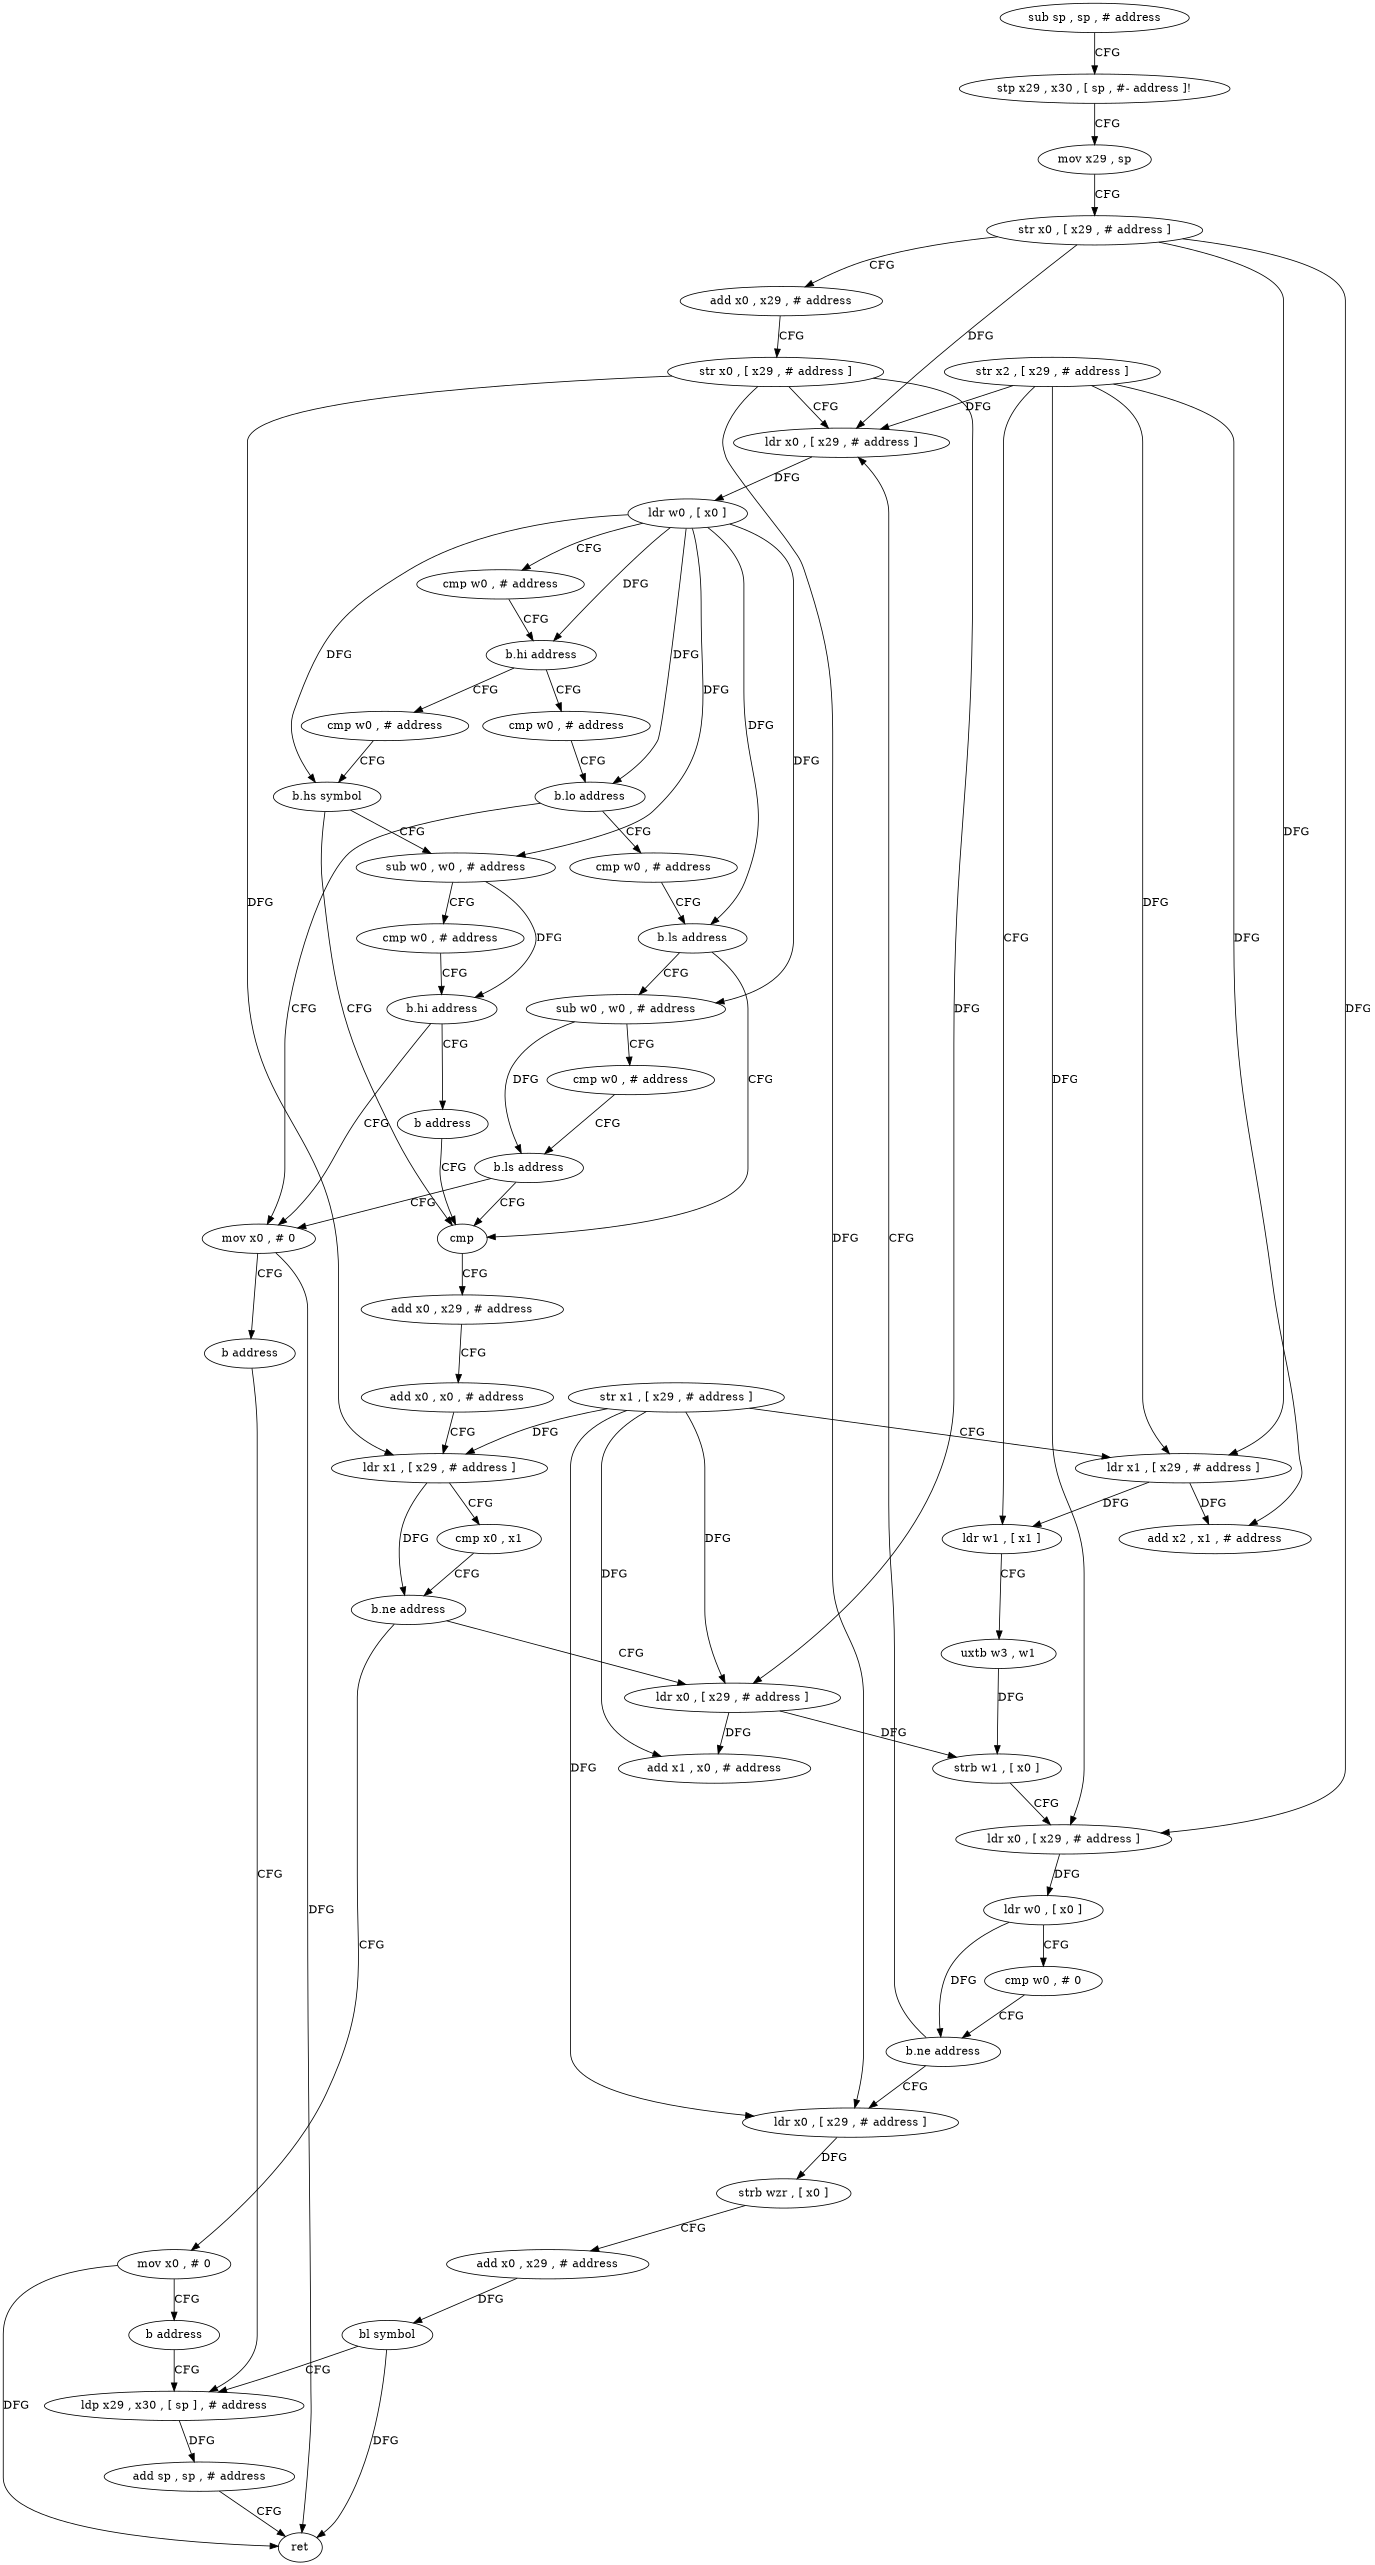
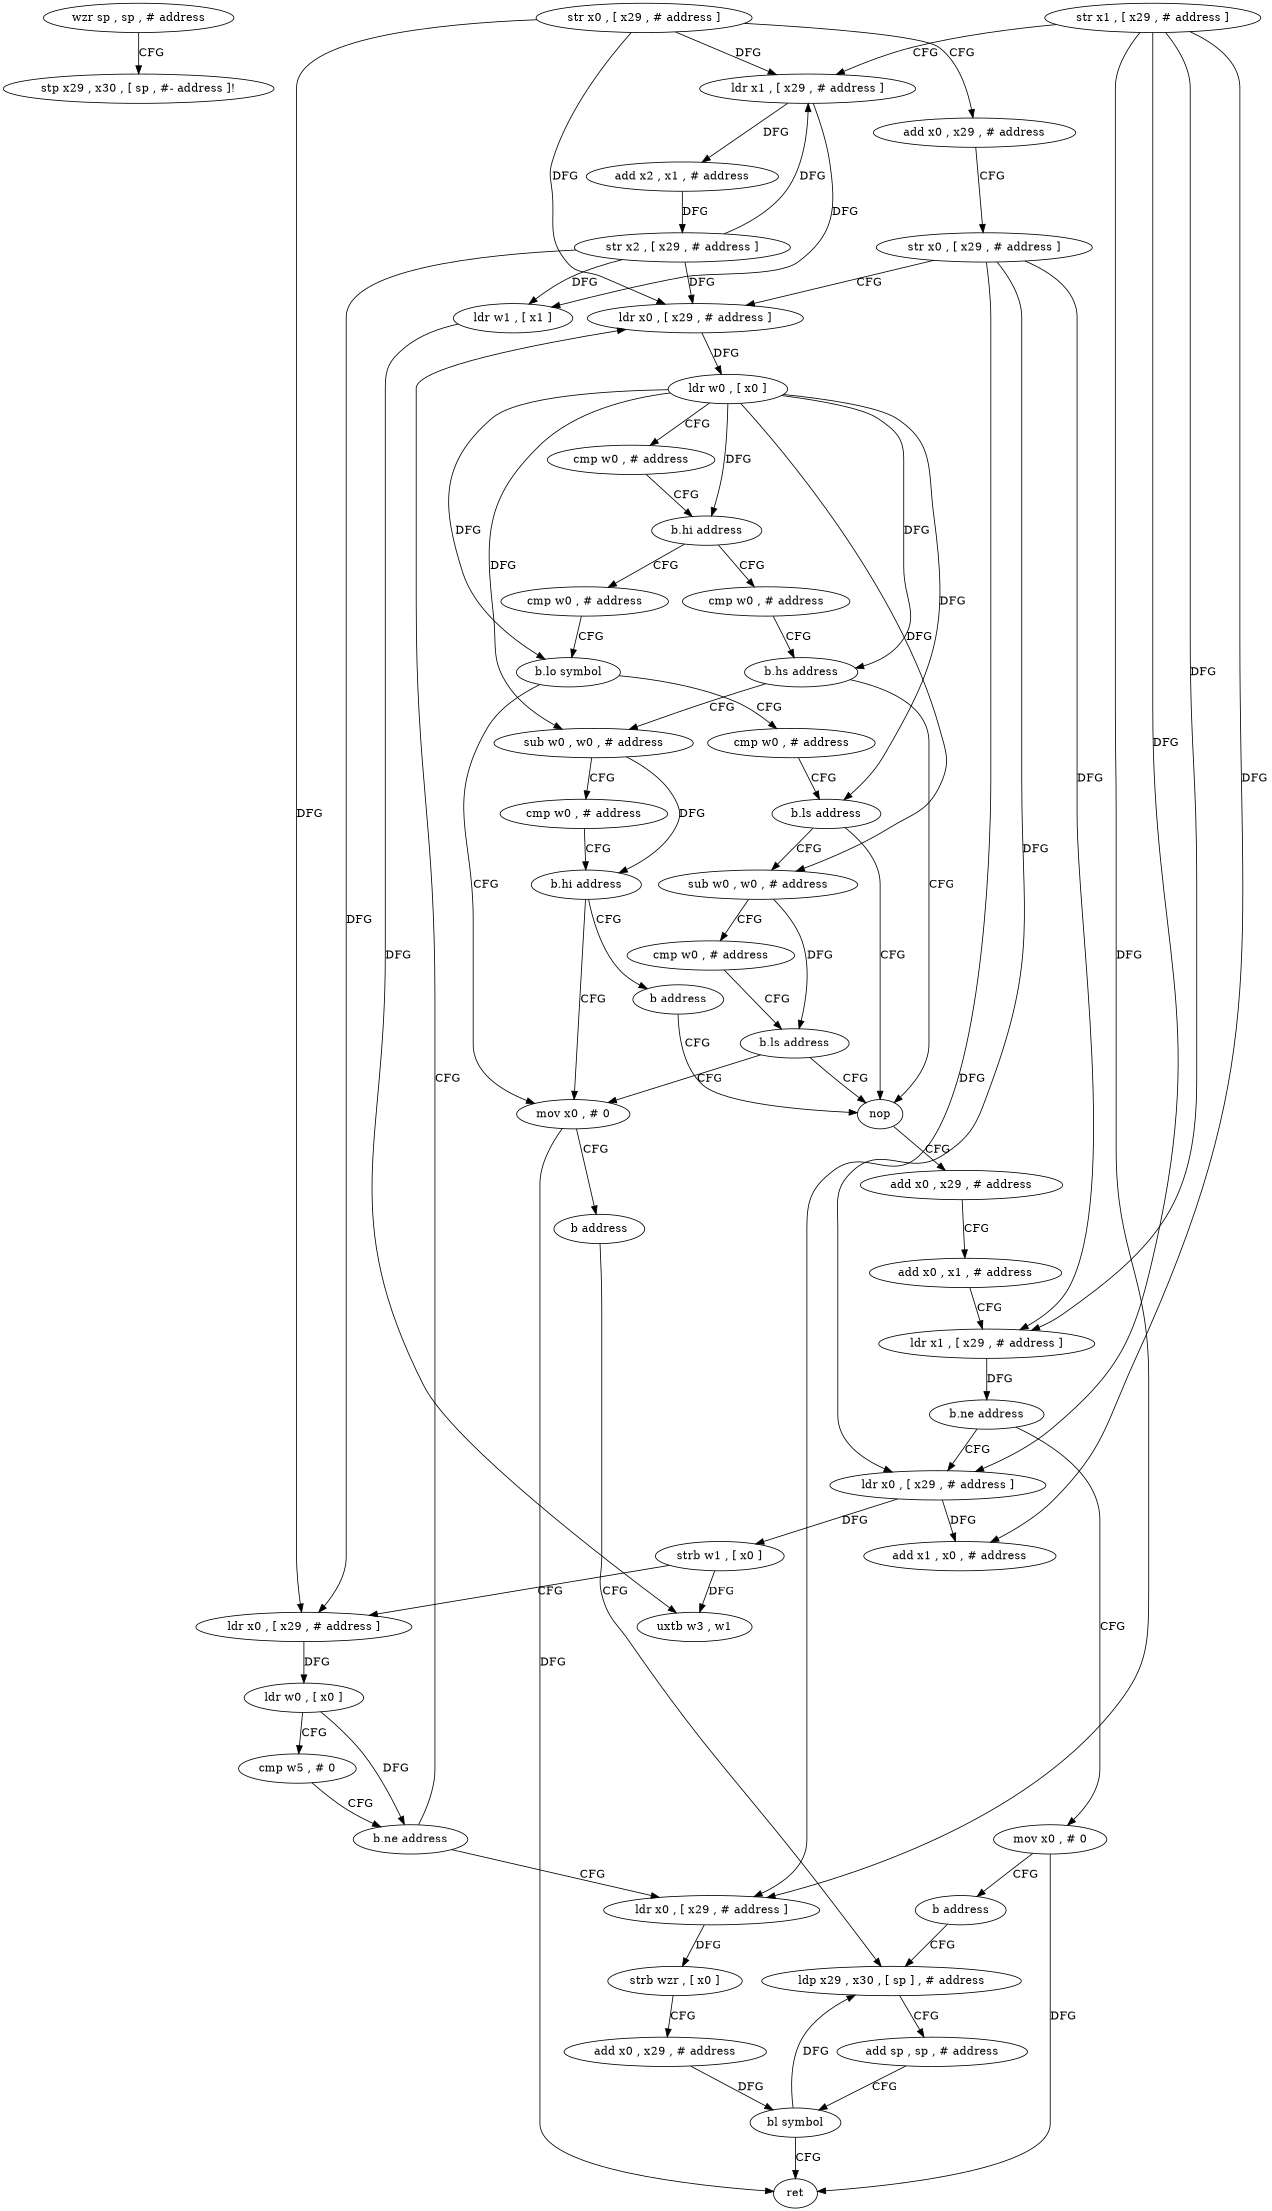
(1095, 18) -> (139, 18)
(1095, 160) -> none
(327, 797) -> (801, 672)
(590, 797) -> (568, 672)
(1234, 925) -> (682, 208)
(1017, 938) -> (585, 283)
(462, 1239) -> (880, 1114)
(457, 1397) -> (966, 1273)
(489, 1539) -> none
(1013, 1574) -> (399, 956)
(998, 1707) -> (709, 1588)
(1043, 1981) -> (297, 1769)
(318, 2370) -> (816, 2052)
(202, 2441) -> (927, 2016)
(386, 2441) -> (809, 2158)
(249, 2511) -> (866, 2086)
